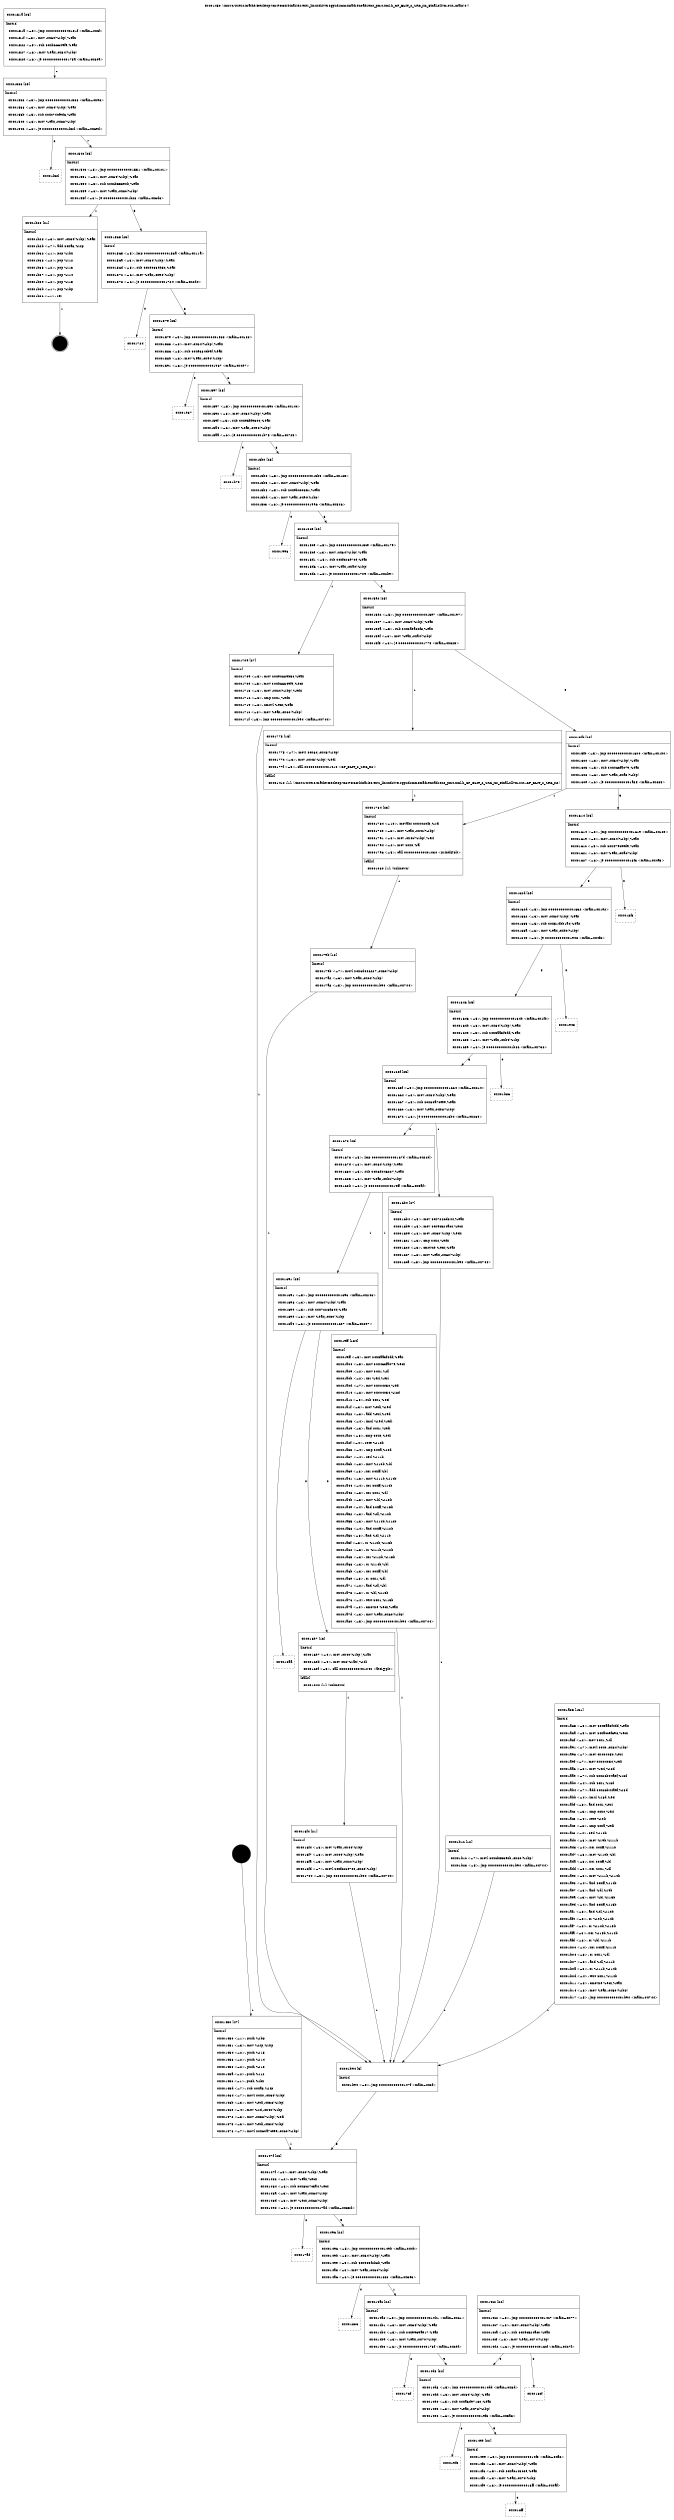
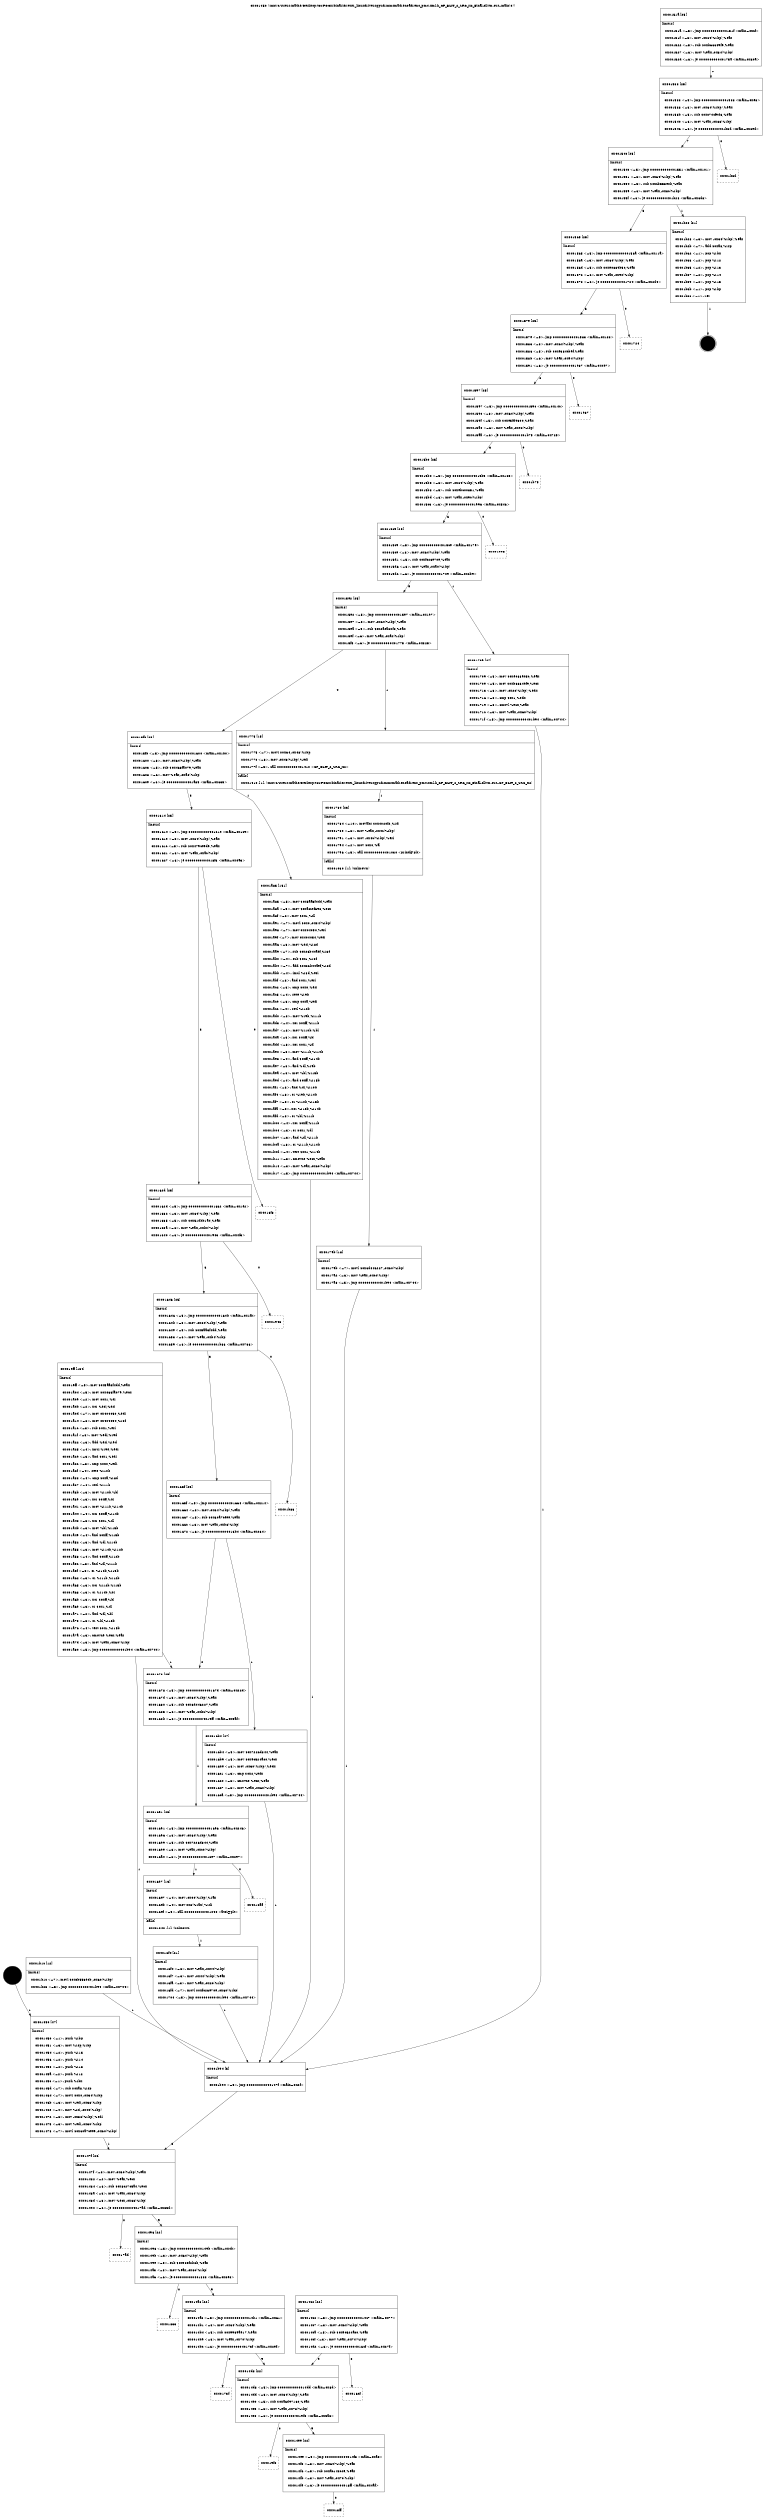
(516, 808) -> (269, 827)
(383, 1262) -> (166, 1659)
(327, 1481) -> (196, 1869)
(394, 2290) -> (211, 2290)
